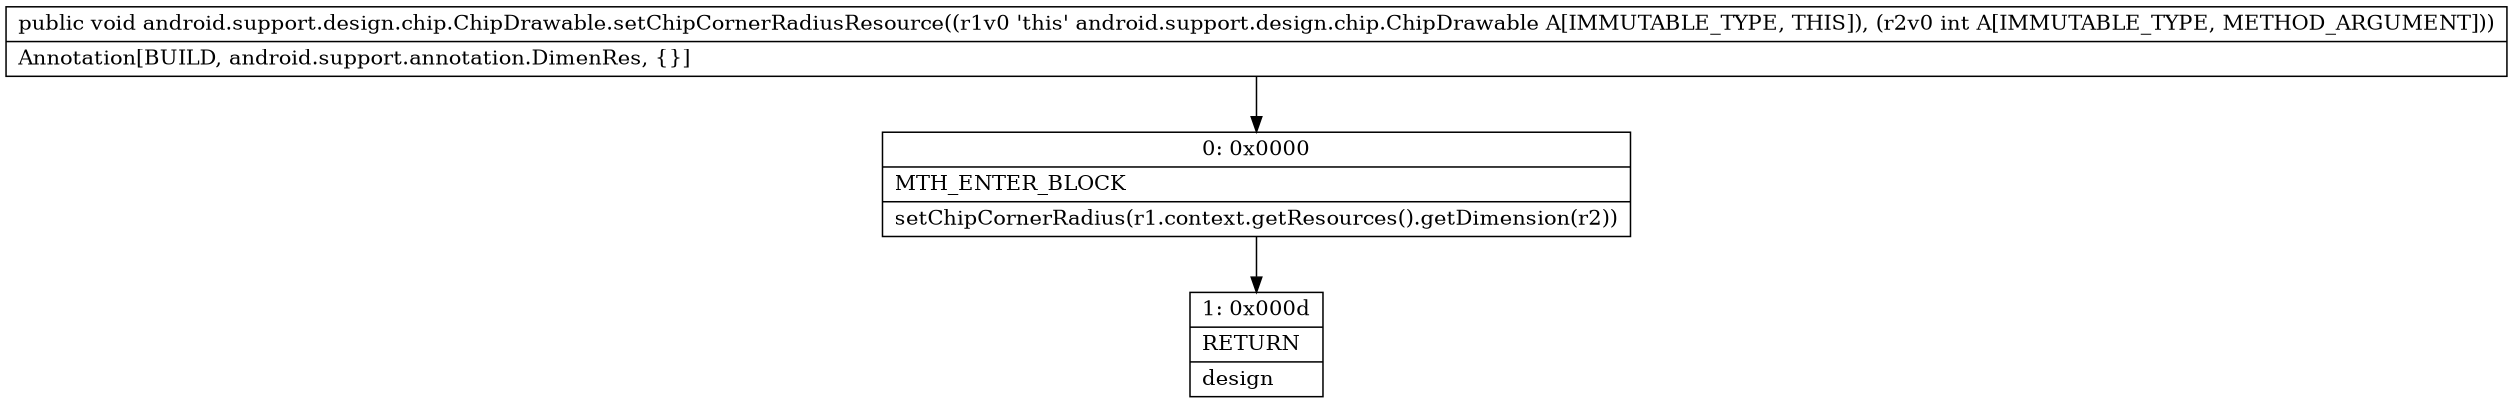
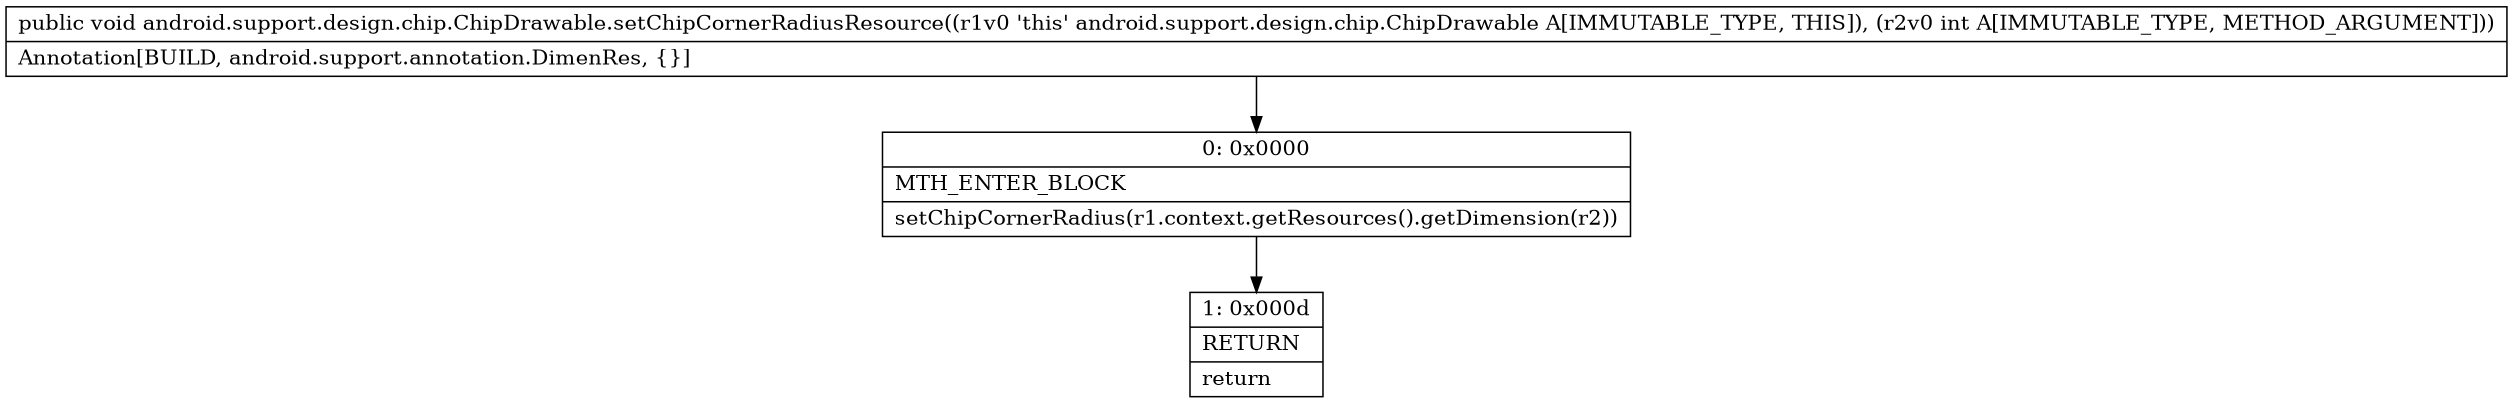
(1238, 379) -> (1237, 379)
